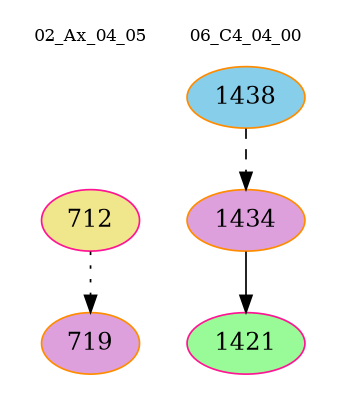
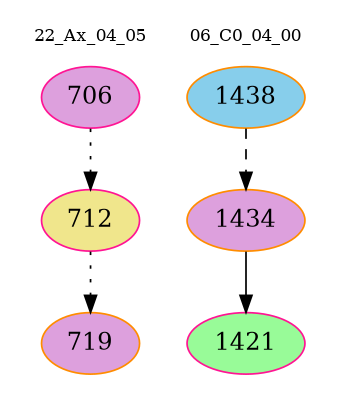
(91, 37) -> (91, 37)
(246, 37) -> (246, 37)
none -> (91, 97)
